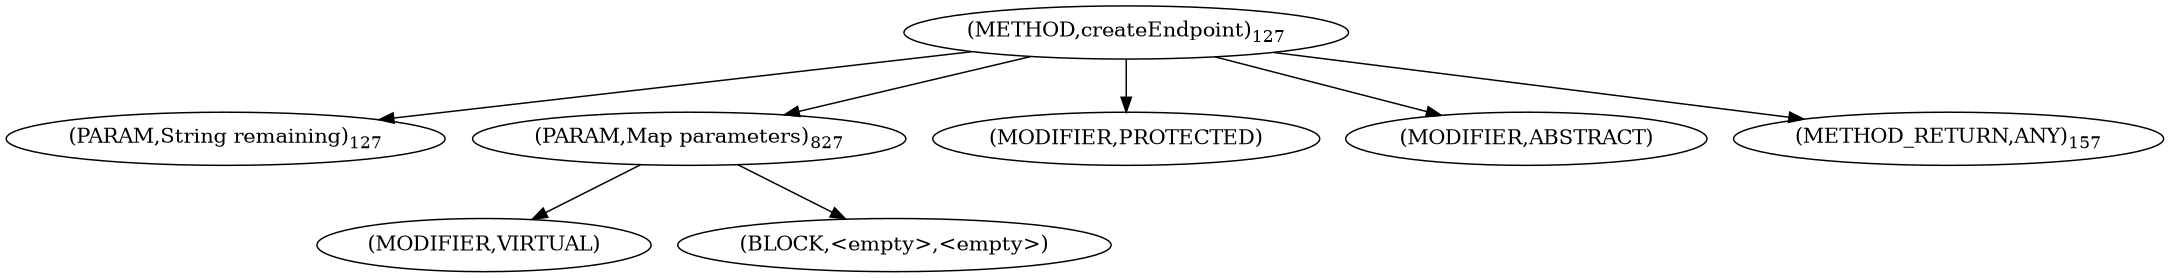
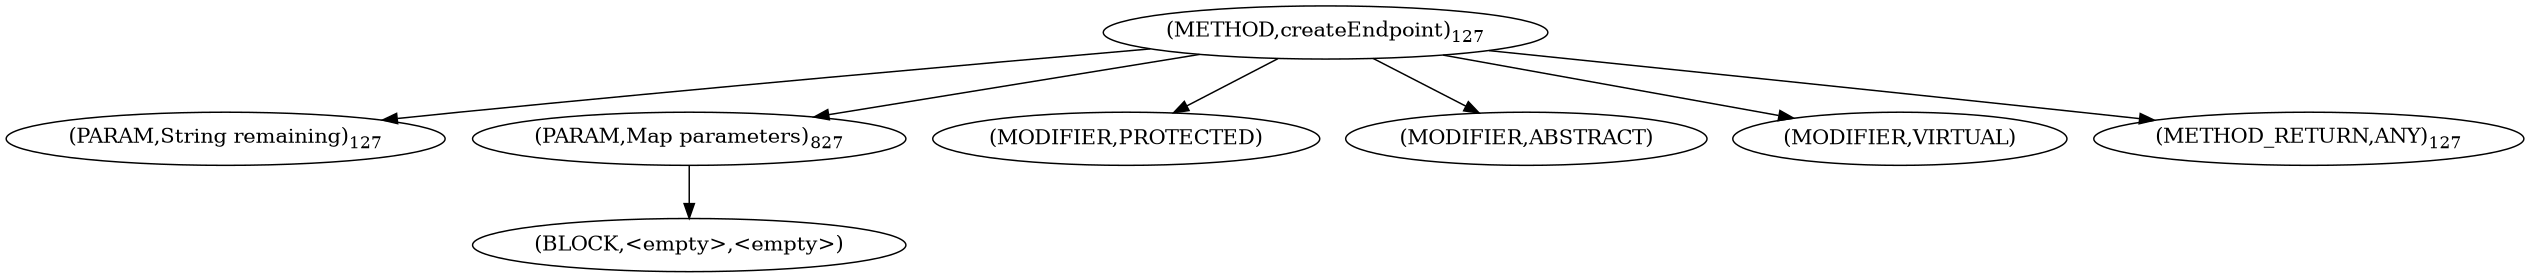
(2085, 137) -> (2445, 137)
(593, 189) -> (1611, 85)
